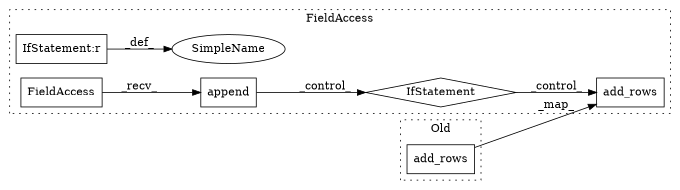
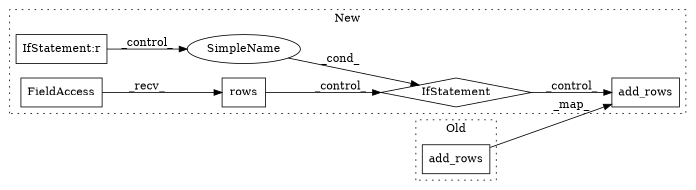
(340, 19) -> (348, 19)
(140, 43) -> (147, 43)
none -> (350, 71)
(229, 92) -> (244, 92)
